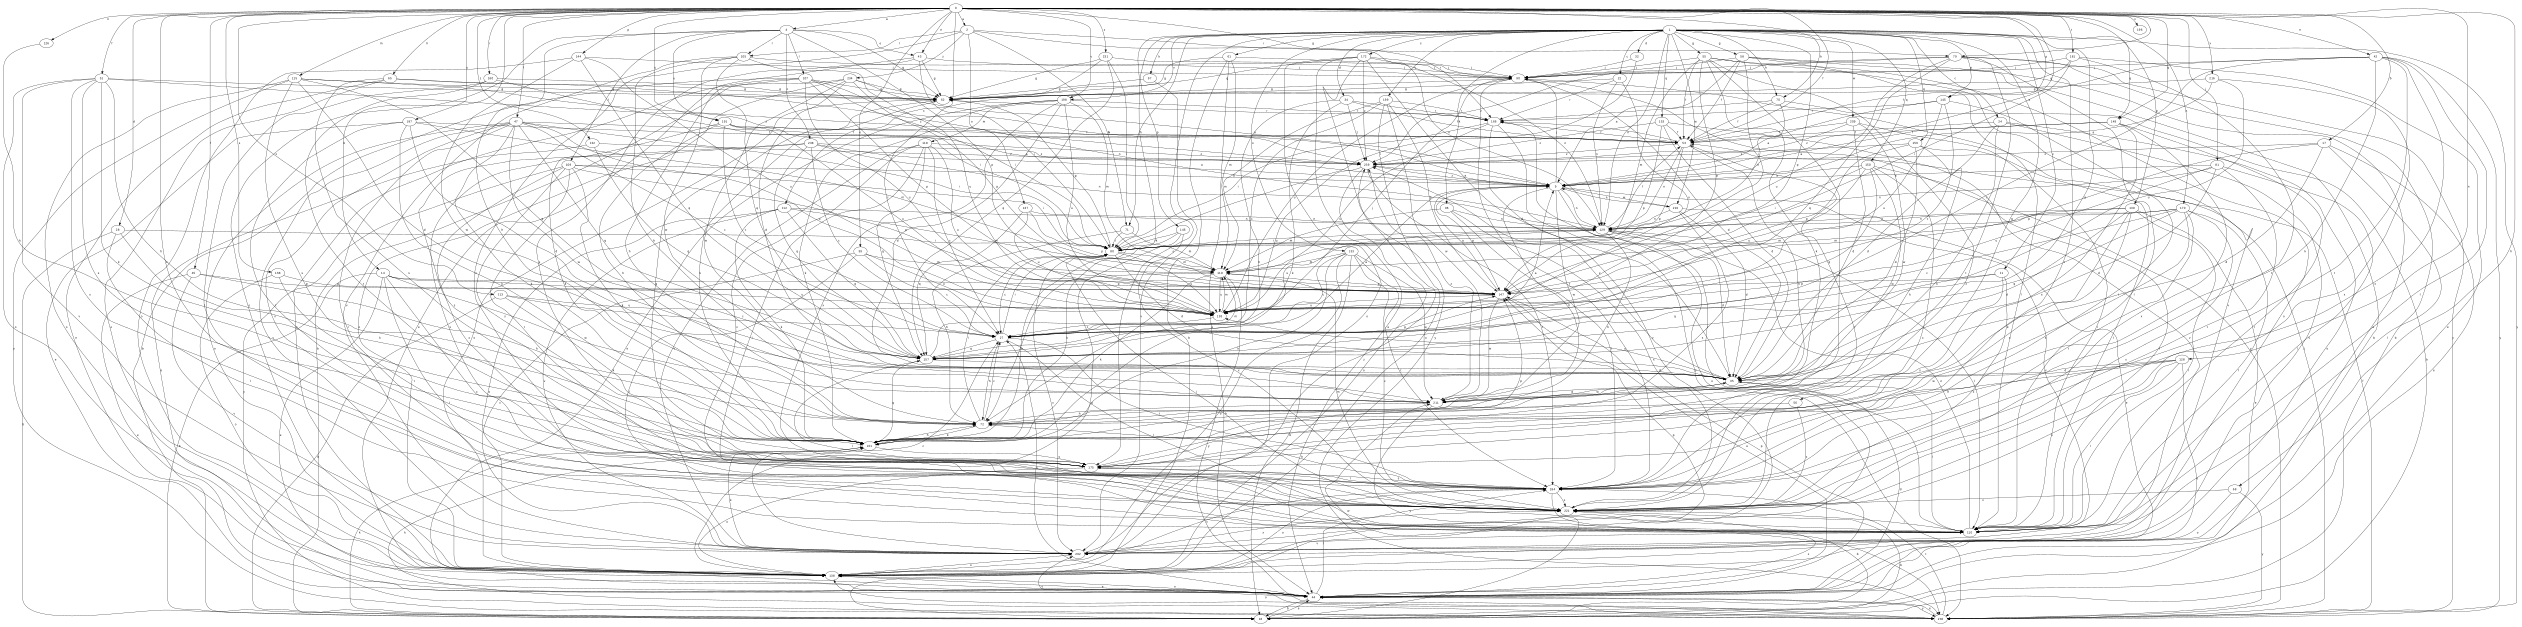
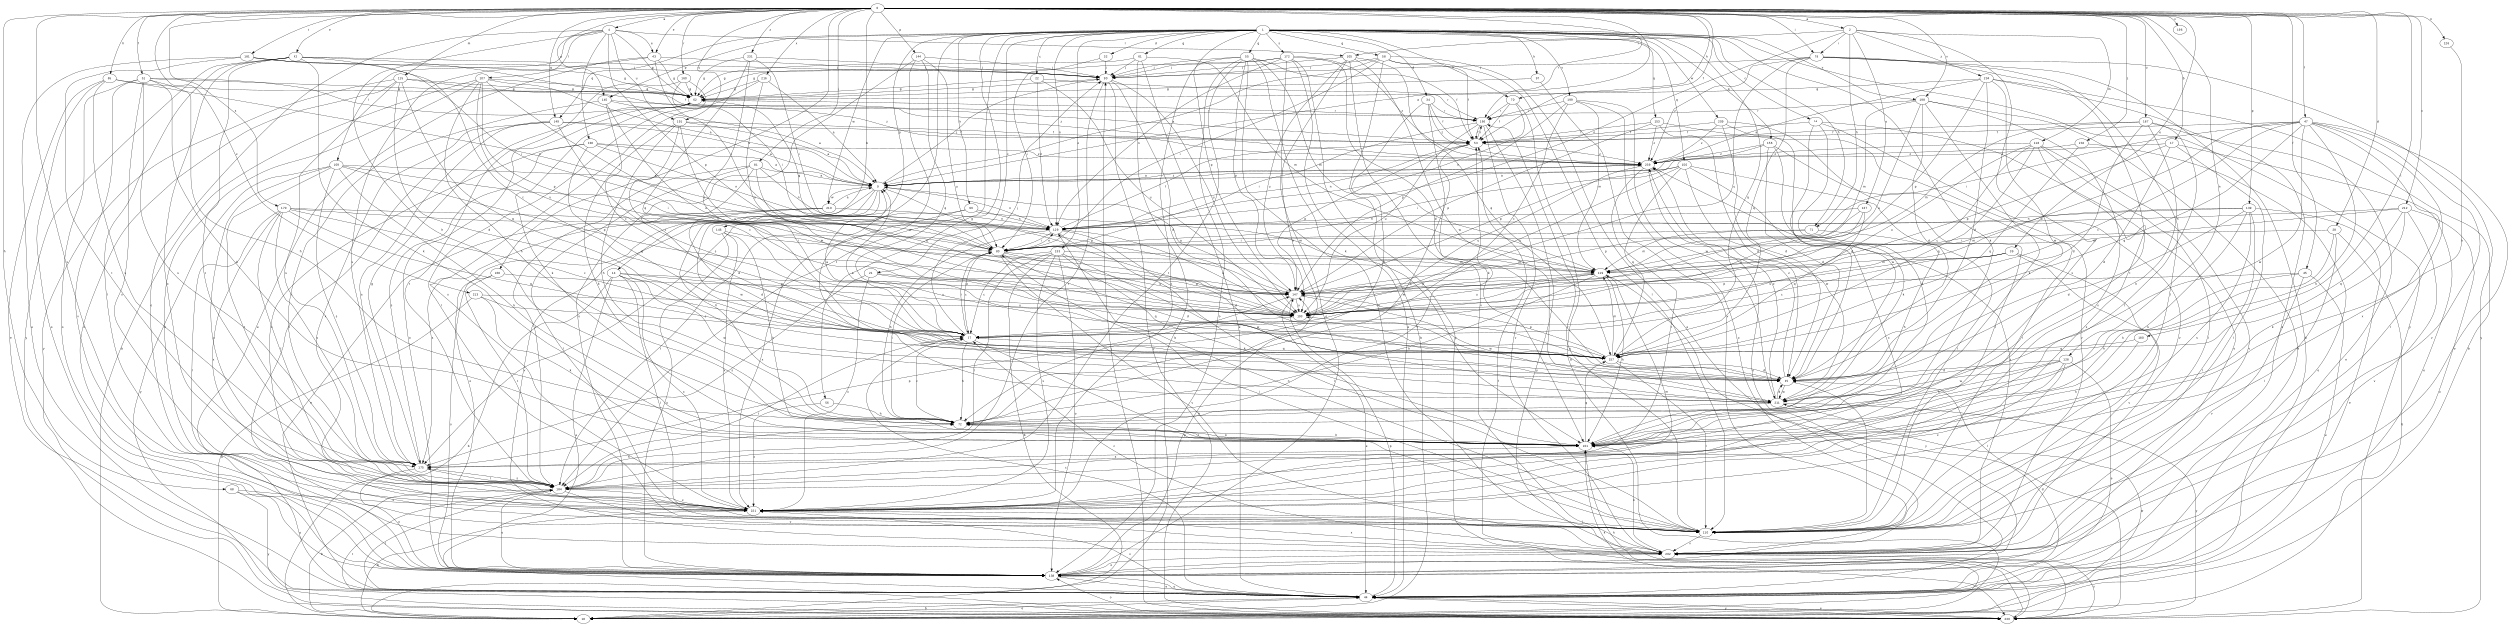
(991, 109) -> (2046, 36)
(869, 270) -> (729, 259)
none -> (2141, 338)
